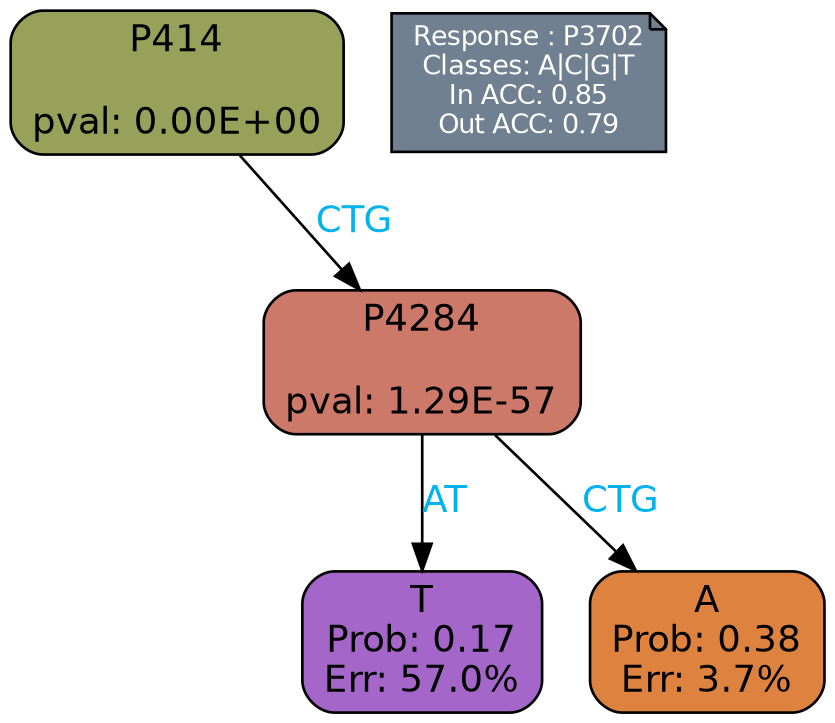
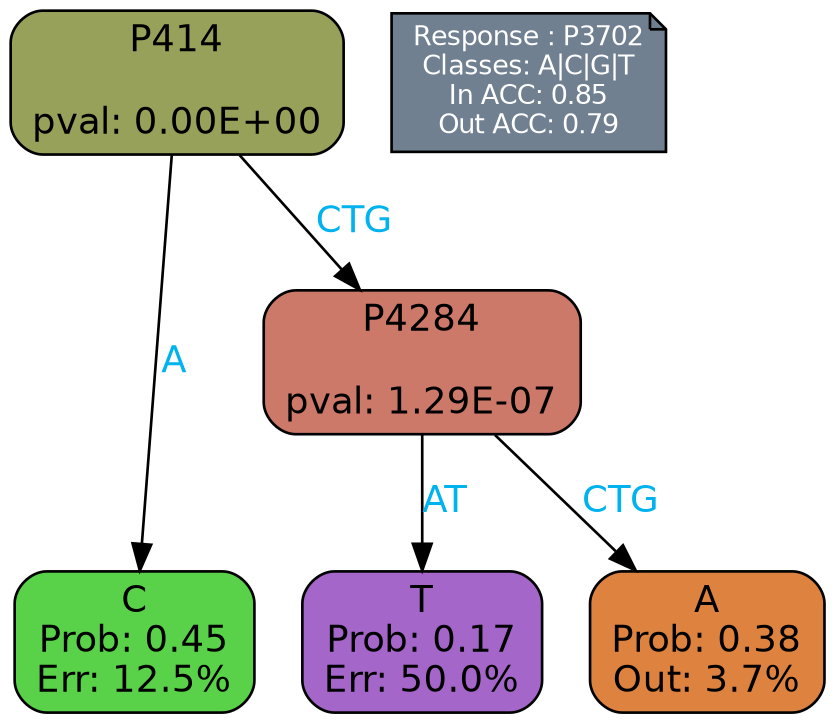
(422, 362) -> (422, 362)
none -> (135, 642)
(422, 642) -> (422, 642)
(707, 642) -> (707, 642)
